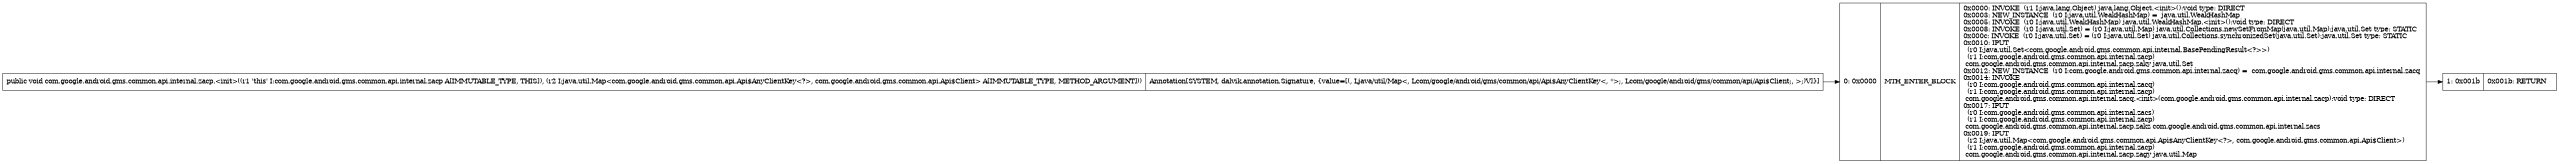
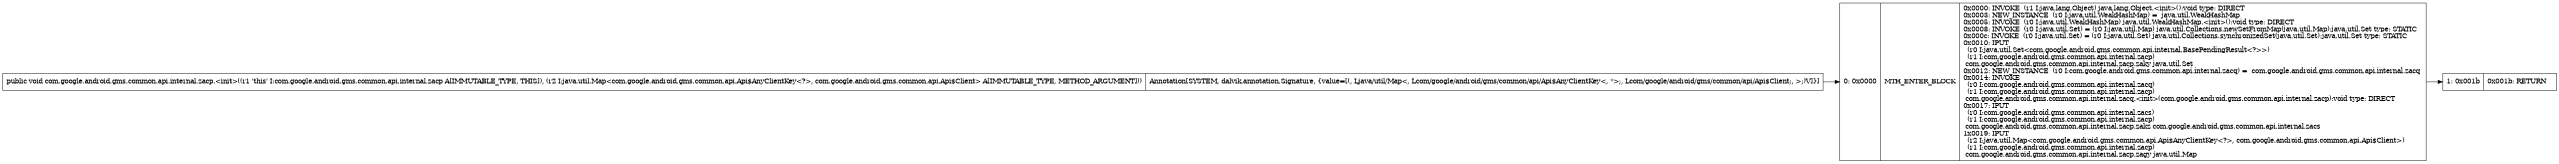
(1988, 134) -> (1988, 134)
